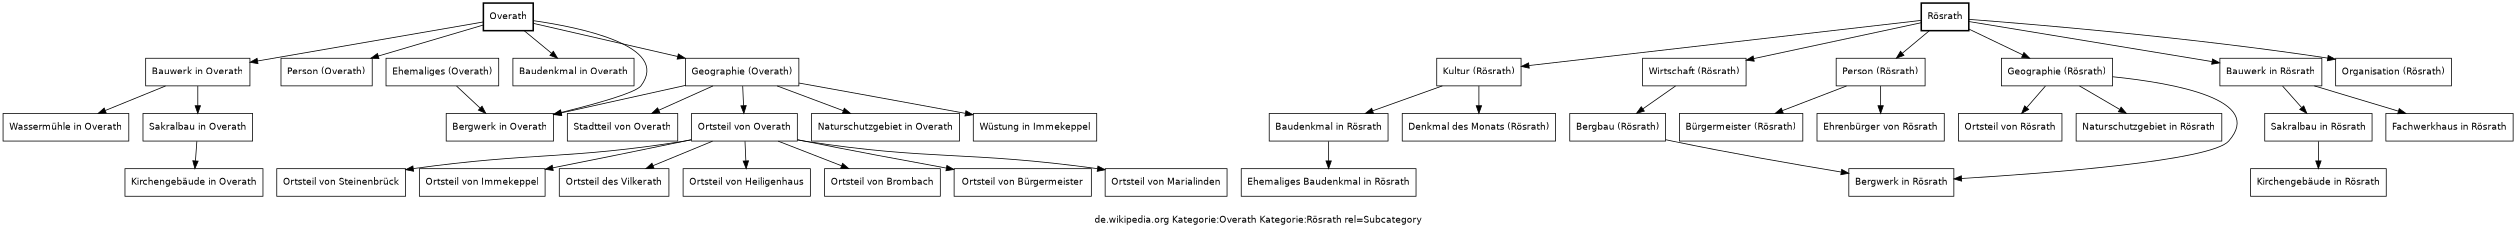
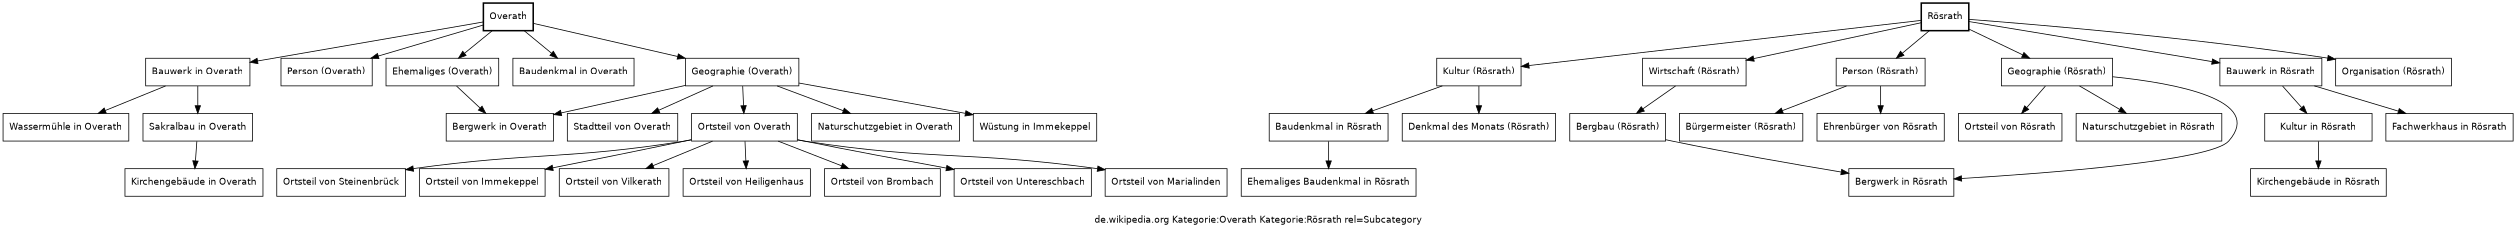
(641, 58) -> (478, 42)
(2318, 127) -> (2318, 127)
(614, 182) -> (614, 182)
(1023, 182) -> (1023, 182)
